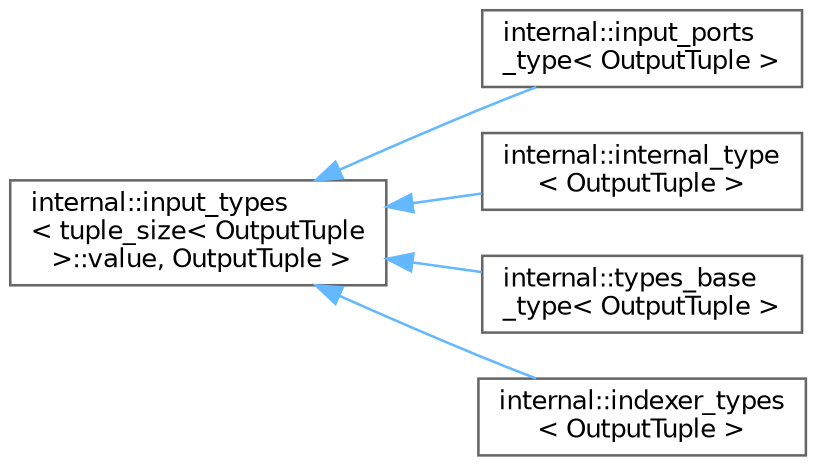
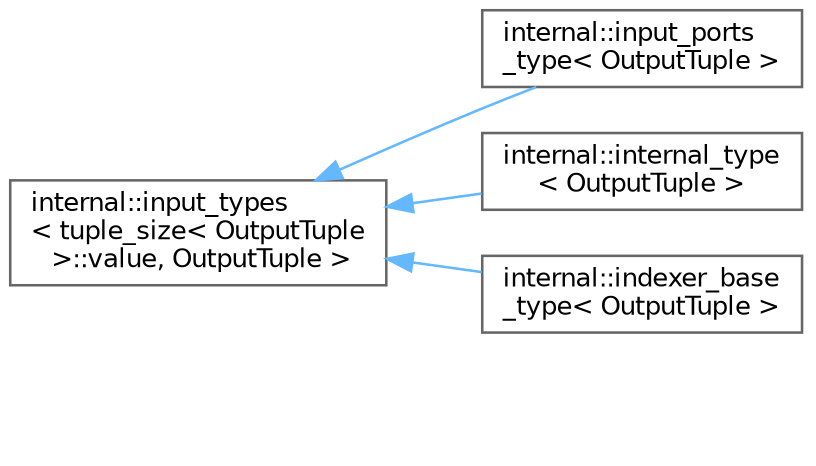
(642, 294) -> (642, 294)
(642, 417) -> none
